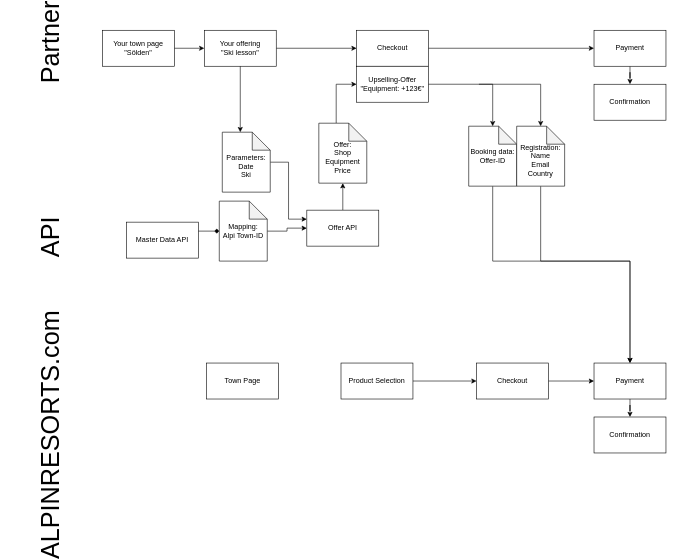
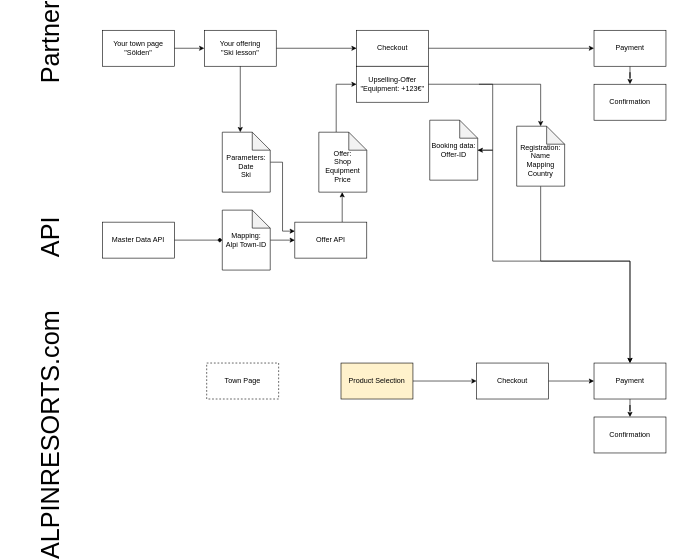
(343, 153) -> (343, 162)
(493, 156) -> (454, 150)
(541, 156) -> (541, 156)
(343, 228) -> (331, 240)
(243, 231) -> (246, 240)
(162, 240) -> (138, 240)
(243, 381) -> (243, 381)
(377, 381) -> (377, 381)
